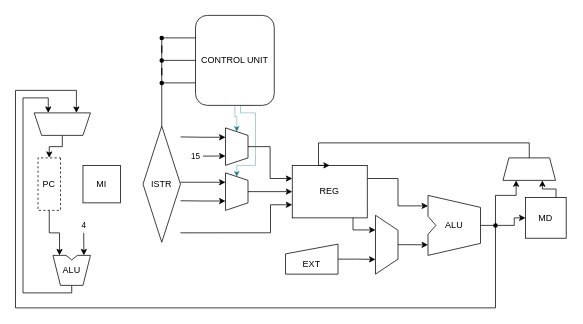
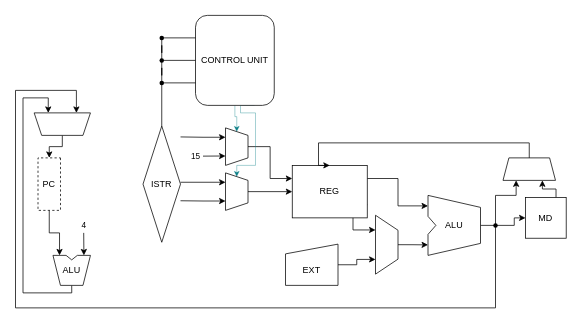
(102, 184) -> none
(247, 233) -> none
(312, 259) -> (312, 265)
